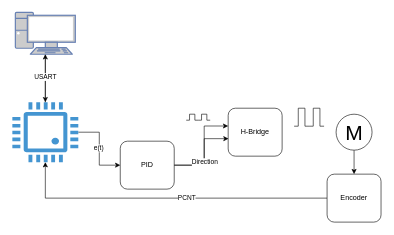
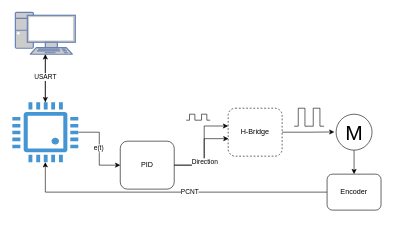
(255, 132) -> (255, 132)
none -> (329, 132)
(354, 198) -> (354, 192)
